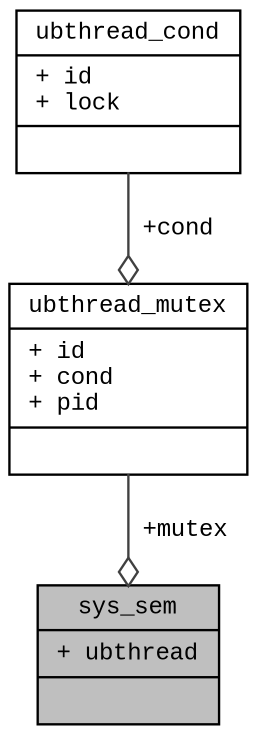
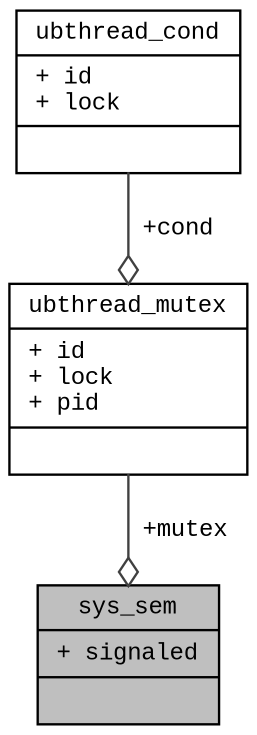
(72, 377) -> (72, 377)
(128, 652) -> (128, 652)
